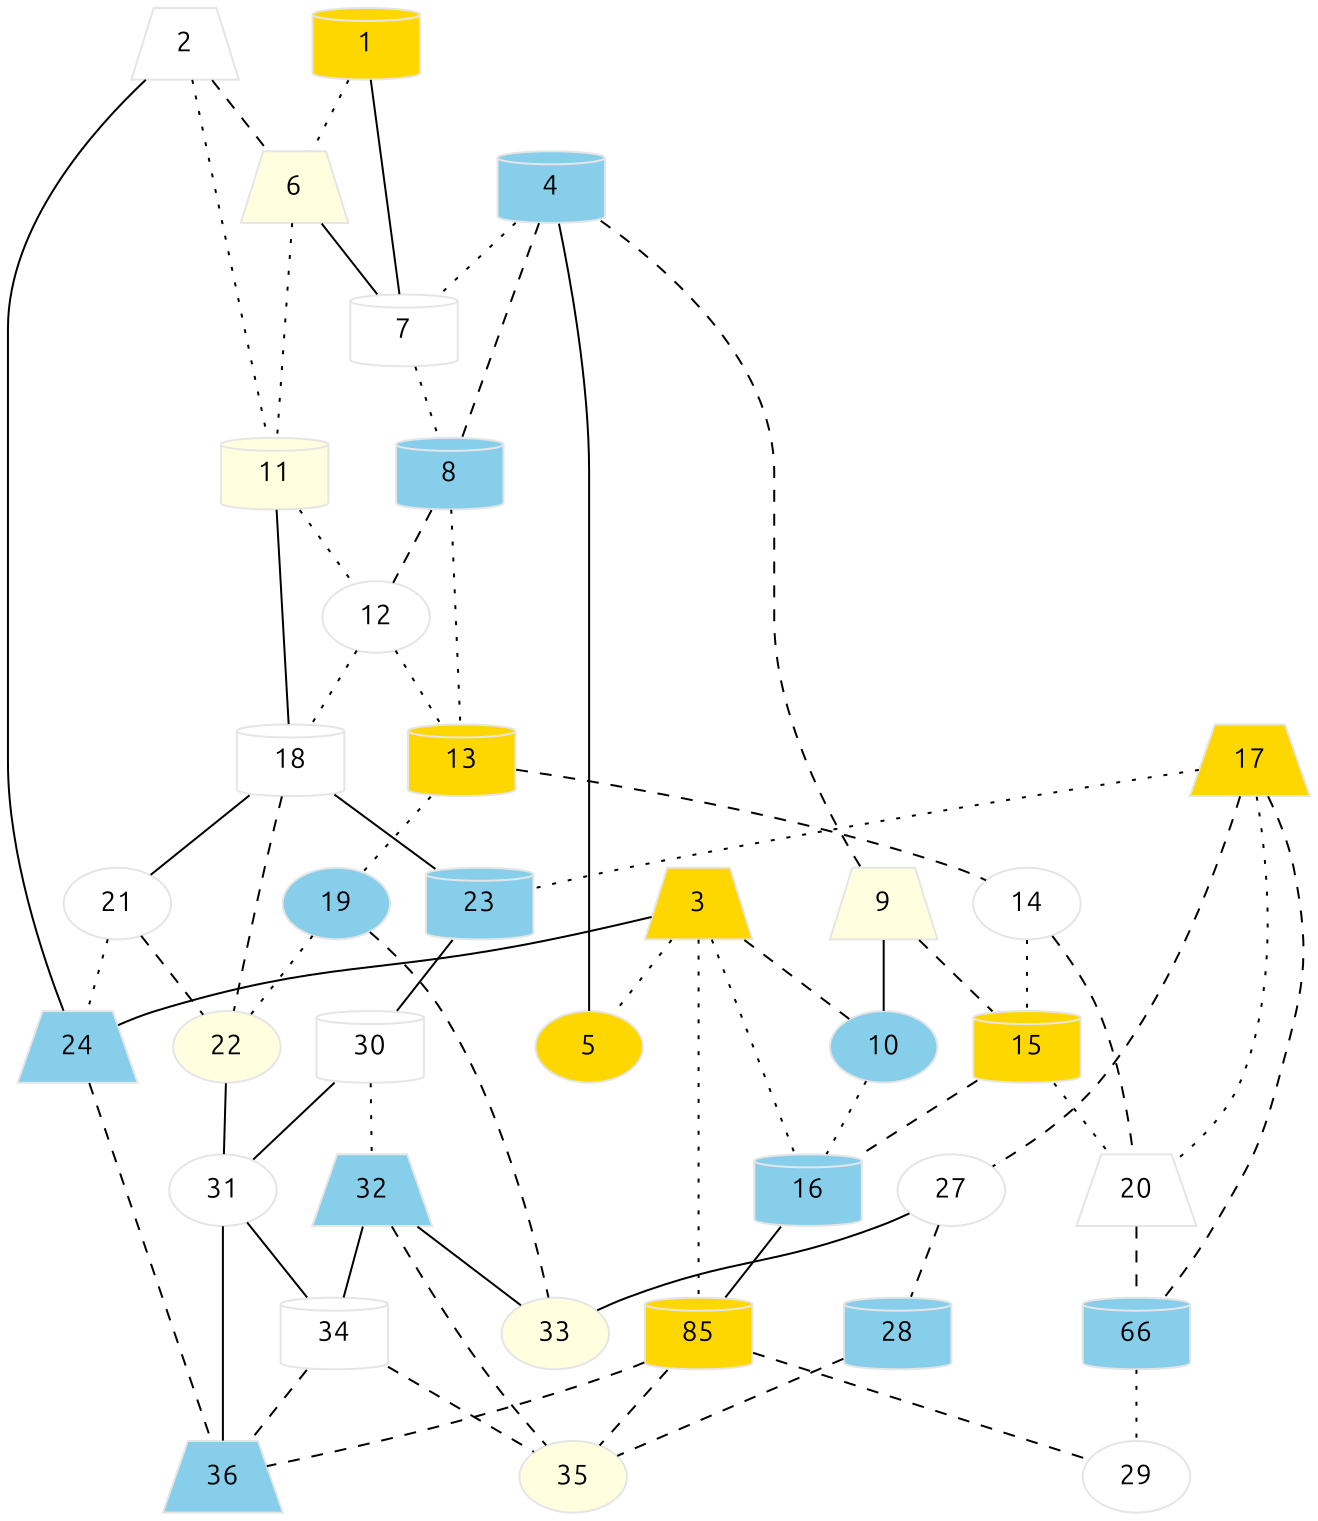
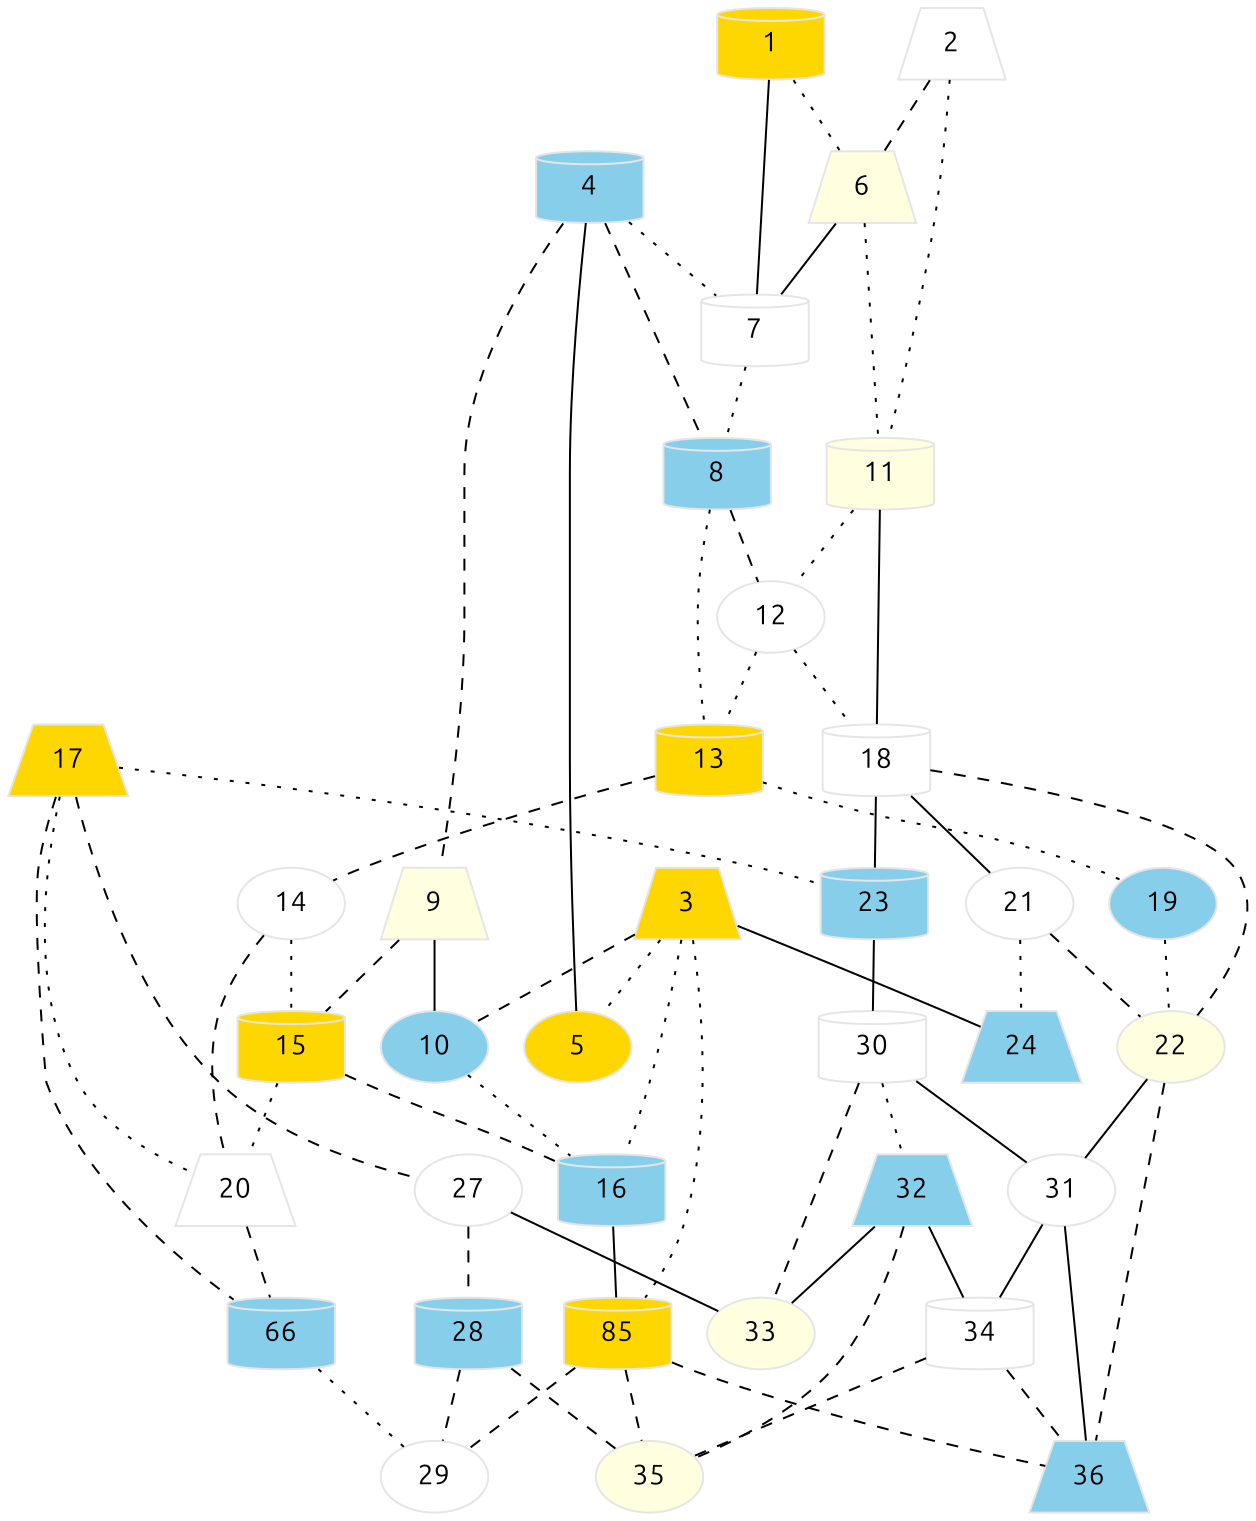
(8, 528) -> none
(487, 1100) -> (817, 1191)
(150, 1262) -> (1130, 1262)
none -> (451, 1405)
